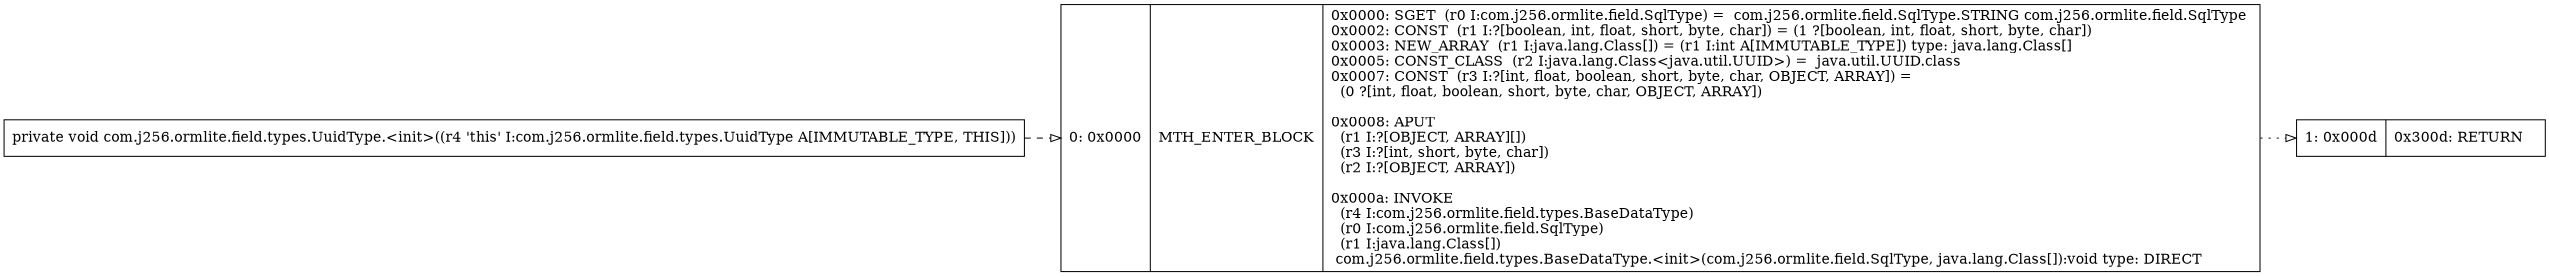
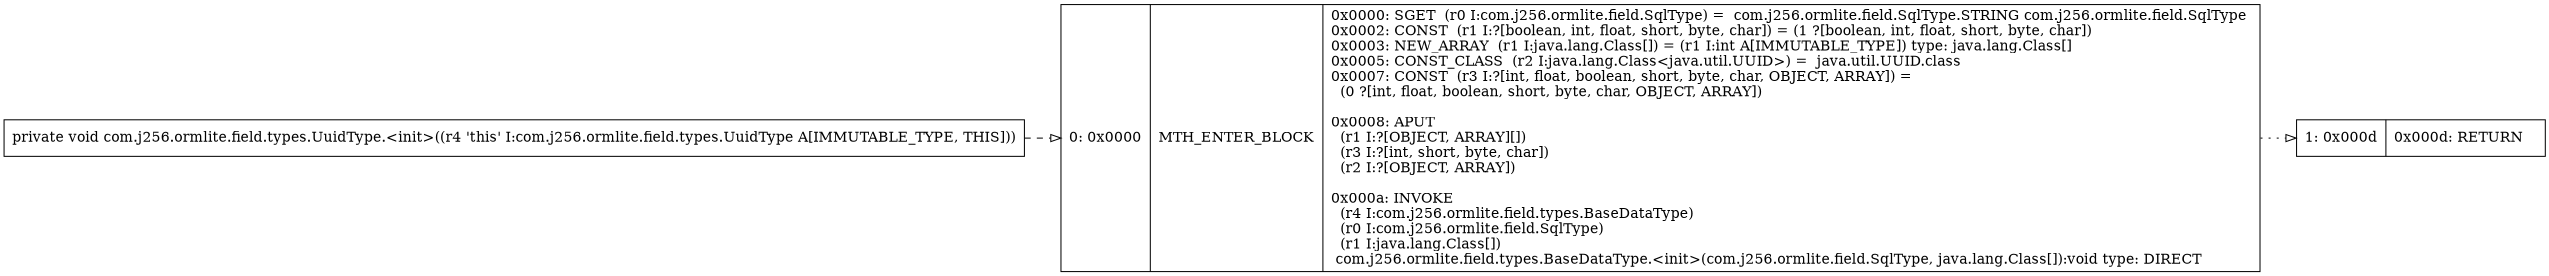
(2466, 138) -> (2466, 138)
